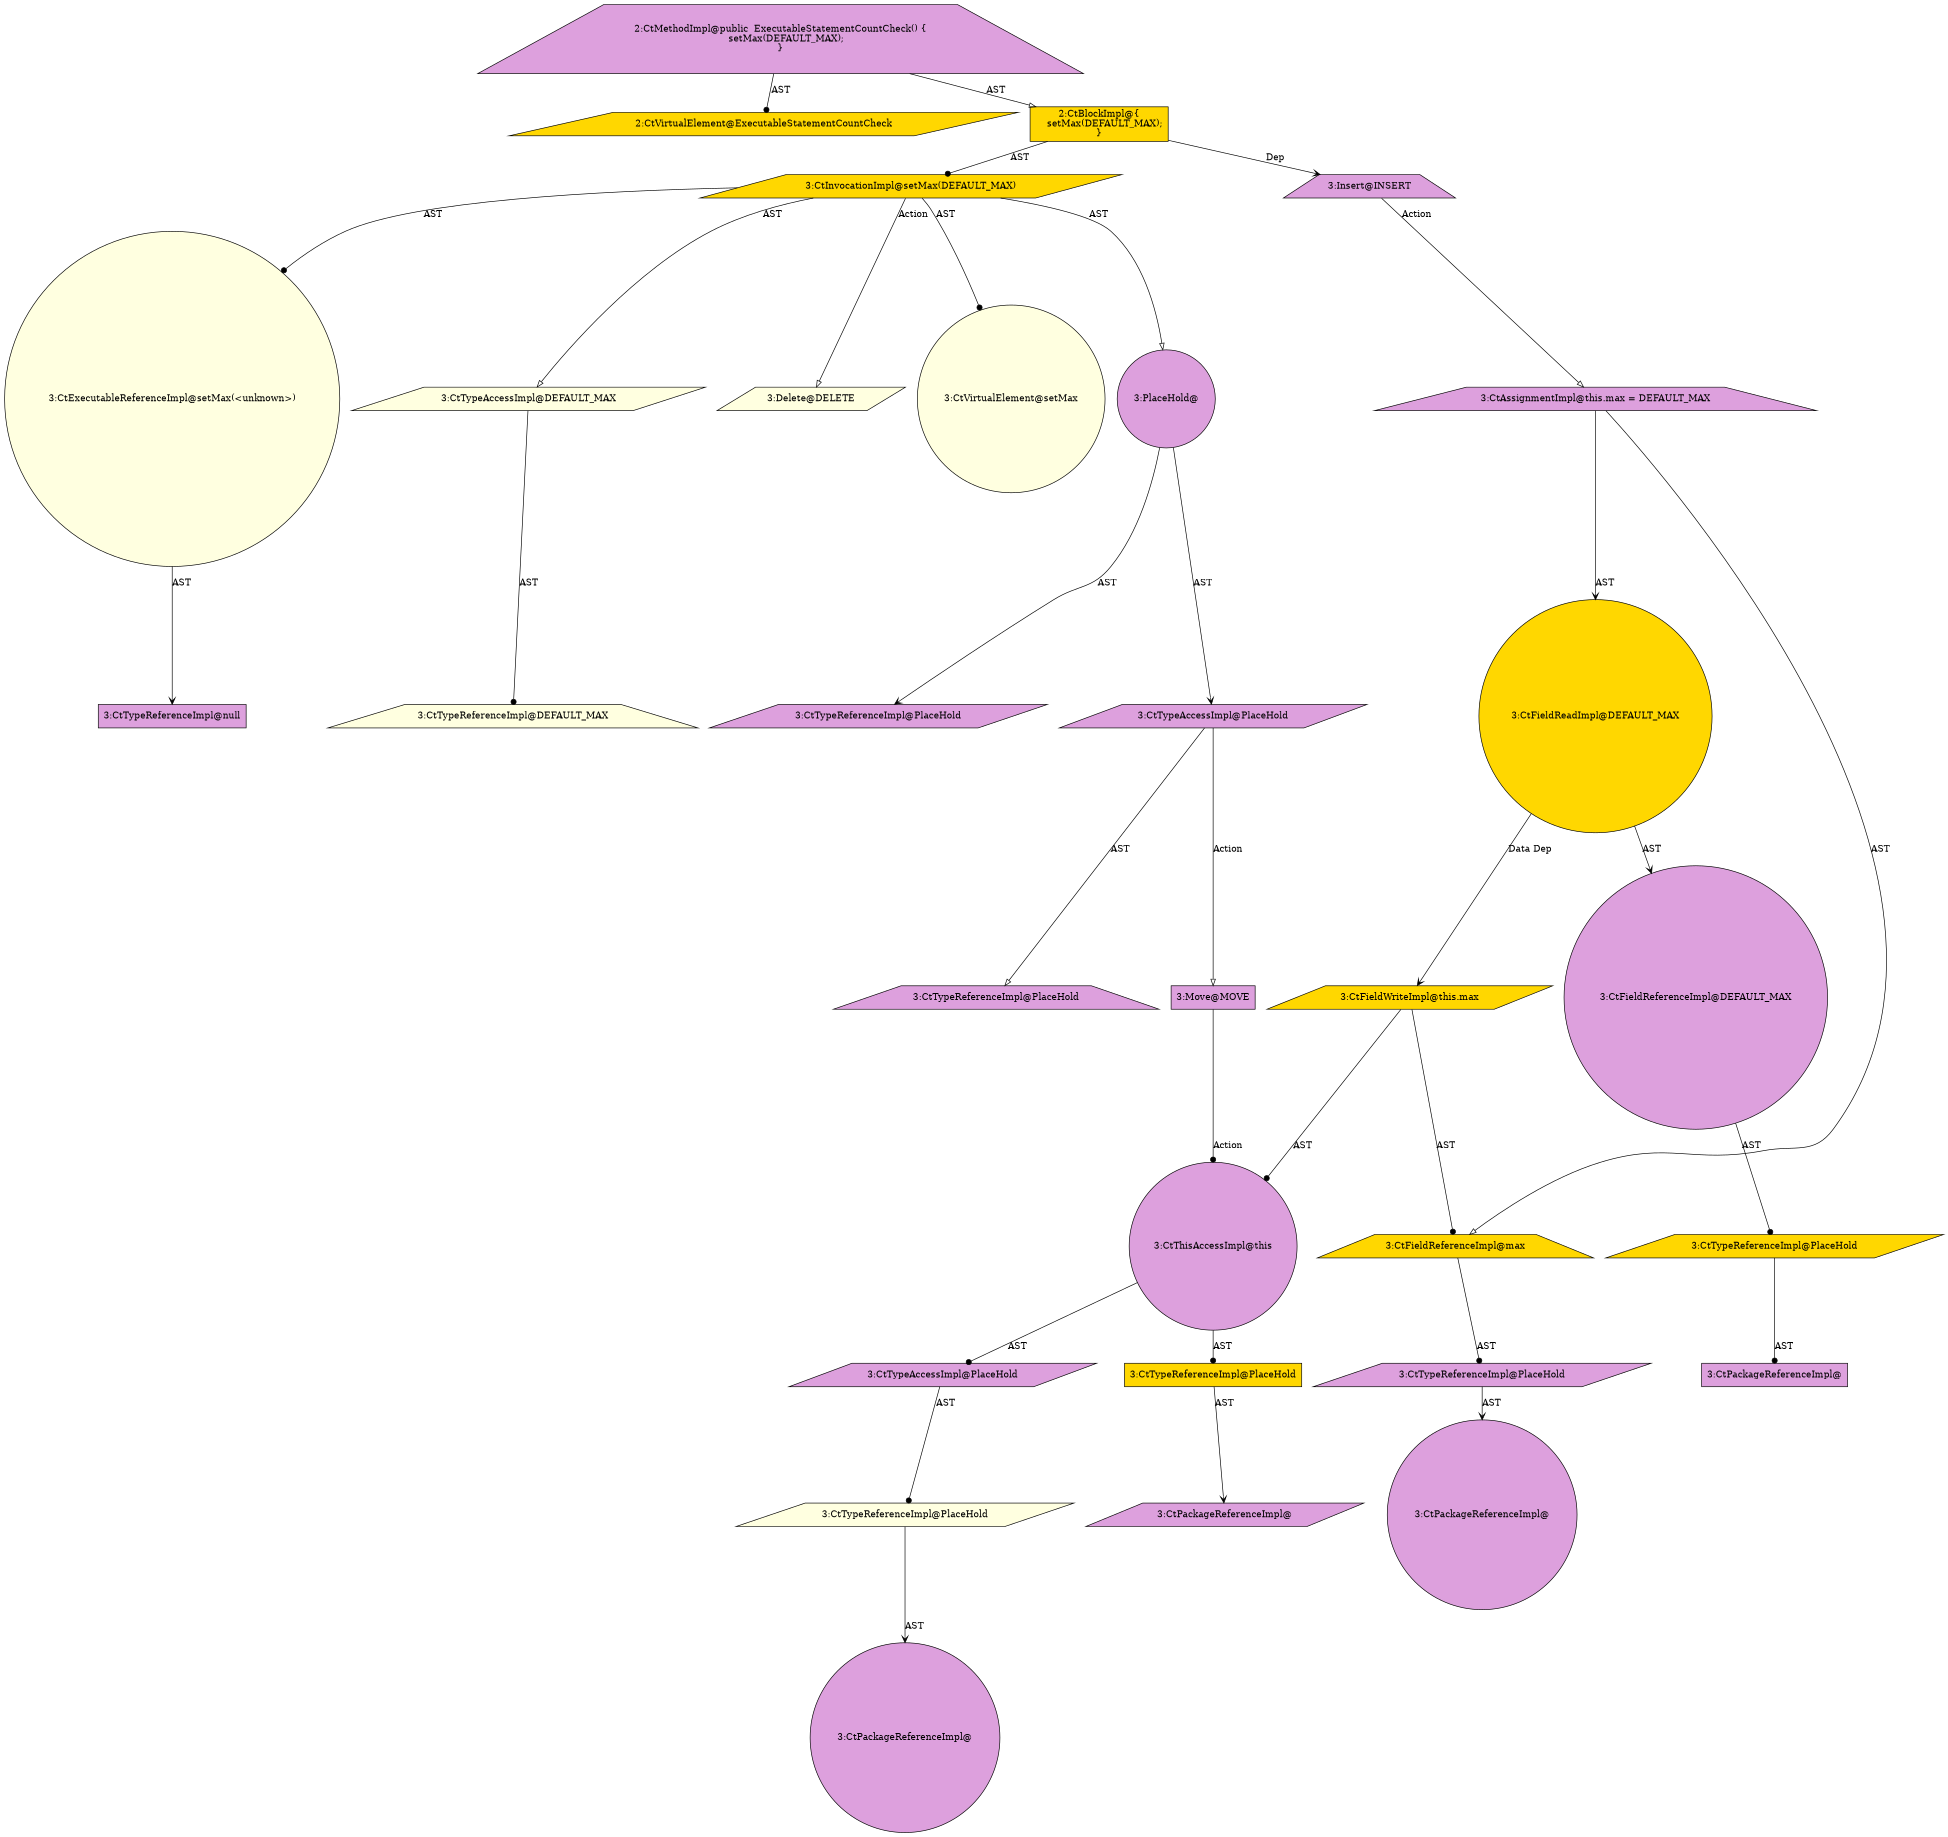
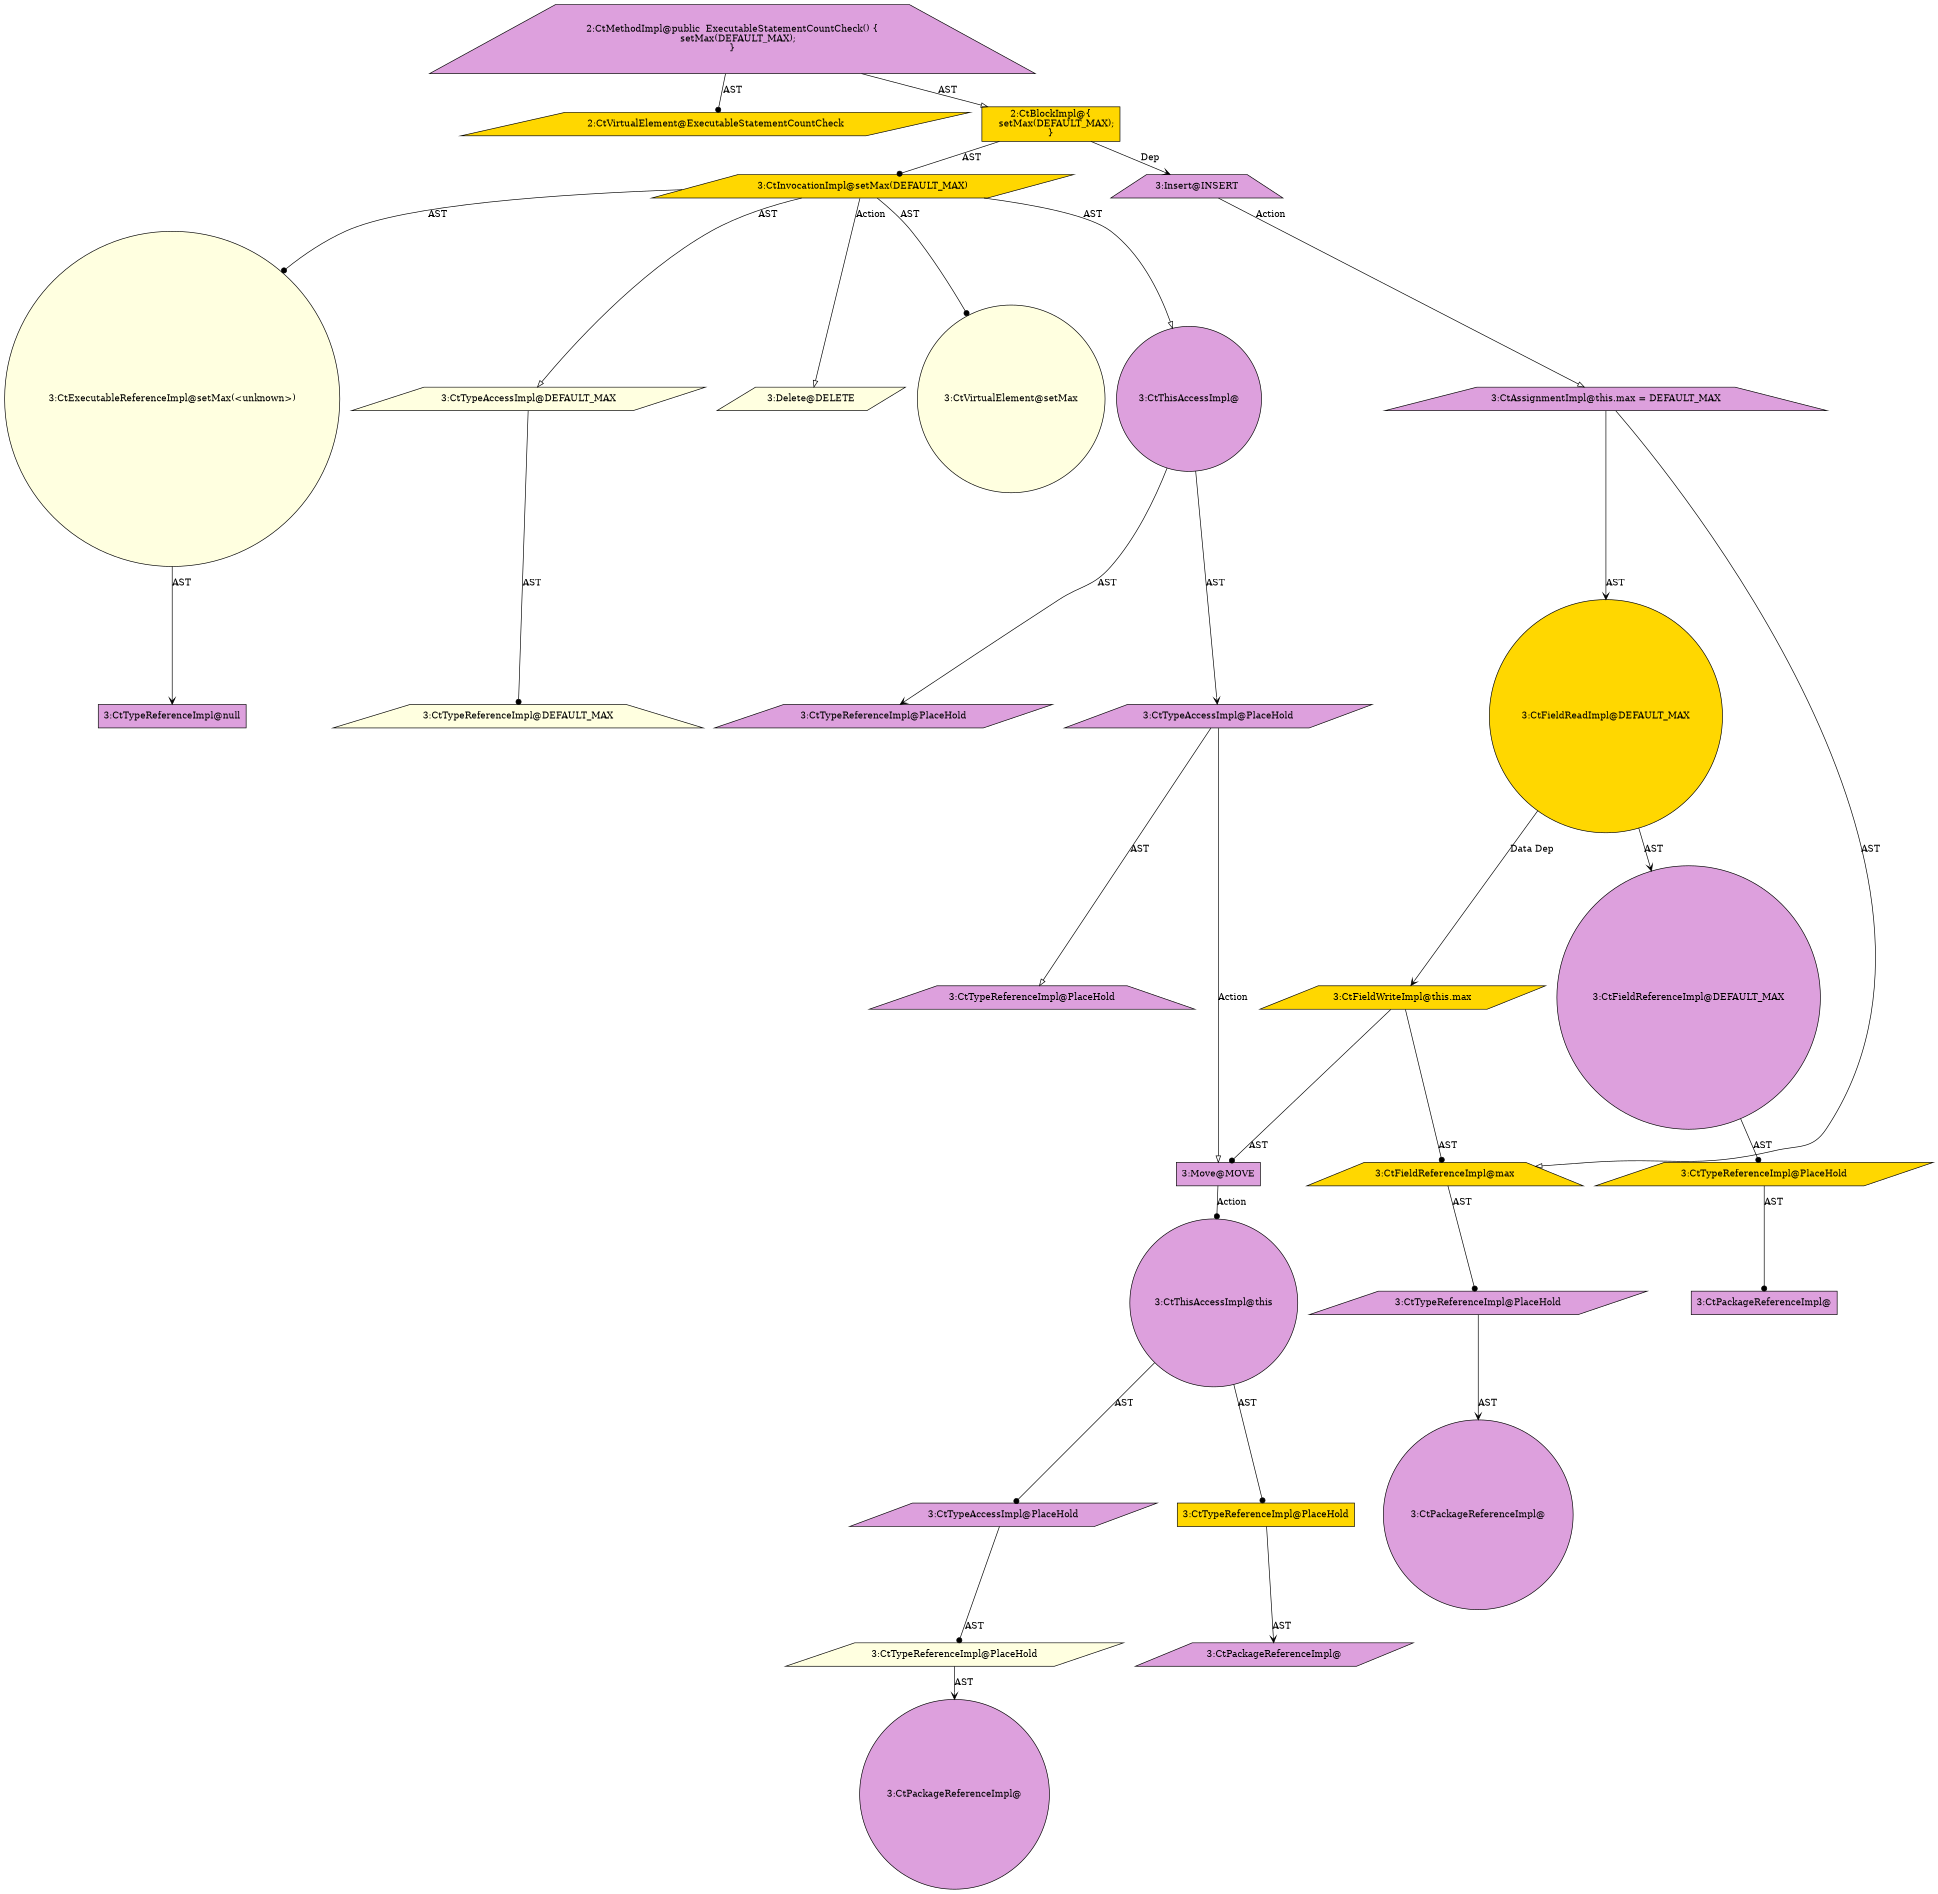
(1166, 399) -> (1189, 399)
(1335, 1093) -> (1312, 1084)
